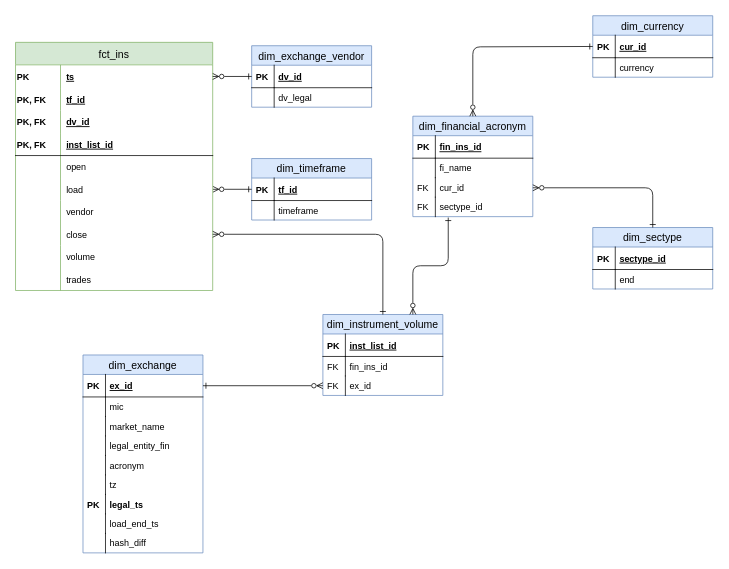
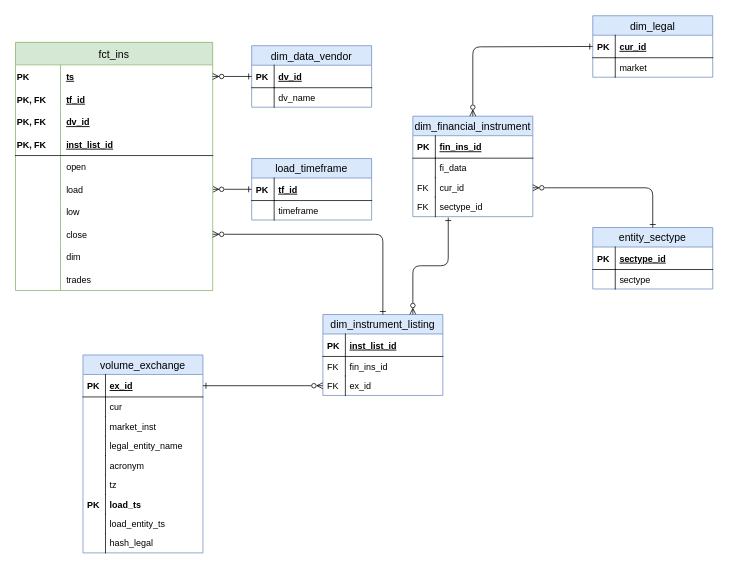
(653, 26) -> (653, 26)
(311, 56) -> (311, 56)
(640, 68) -> (635, 68)
(296, 98) -> (296, 98)
(473, 127) -> (473, 127)
(456, 168) -> (456, 168)
(311, 169) -> (311, 169)
(81, 212) -> (72, 212)
(653, 238) -> (653, 238)
(80, 257) -> (72, 257)
(627, 280) -> (637, 280)
(383, 325) -> (383, 325)
(143, 366) -> (143, 366)
(116, 407) -> (117, 407)
(137, 427) -> (136, 427)
(145, 446) -> (149, 446)
(127, 505) -> (126, 505)
(136, 524) -> (142, 524)
(131, 544) -> (132, 544)
